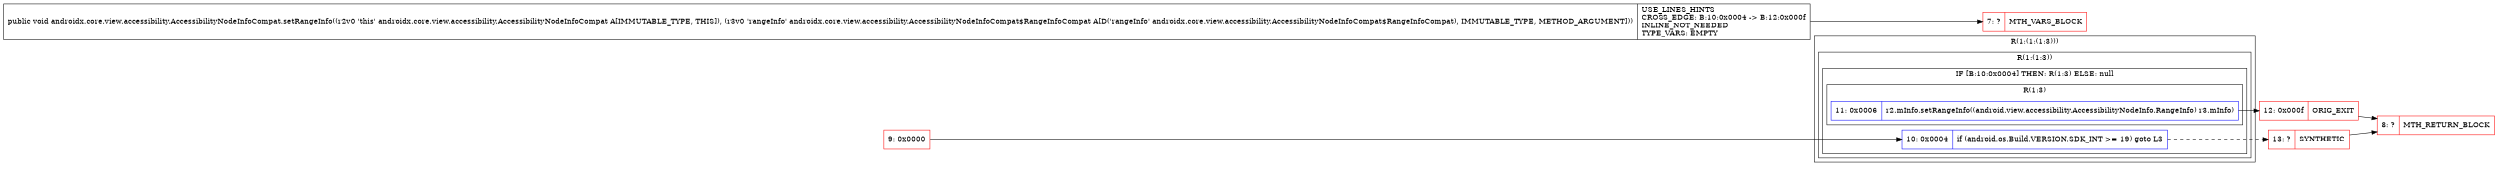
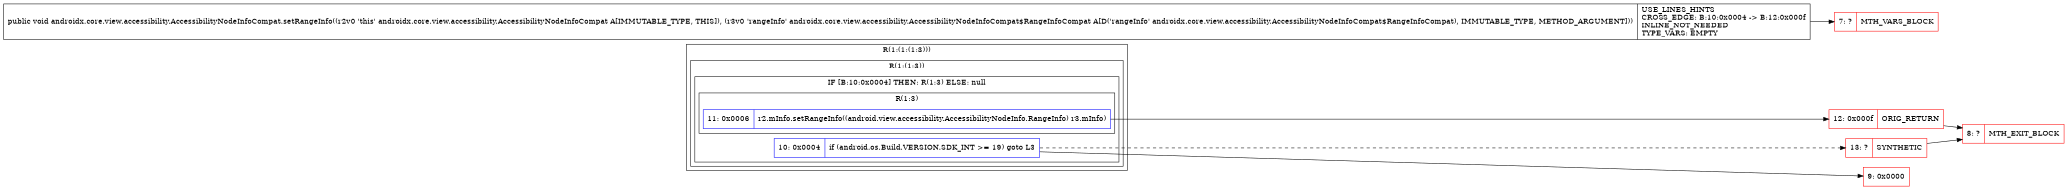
(2333, 110) -> (1911, 119)
(2447, 125) -> (2024, 134)
(1413, 140) -> (1449, 164)
